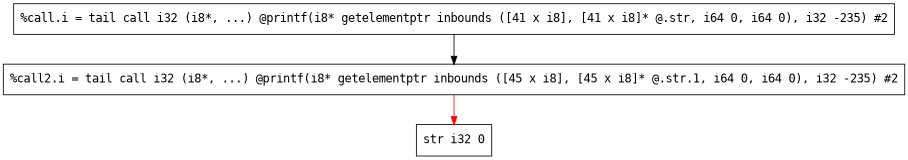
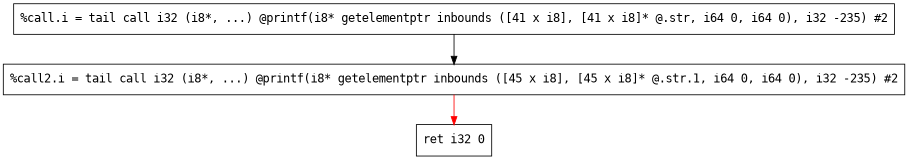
(454, 140) -> (454, 140)
